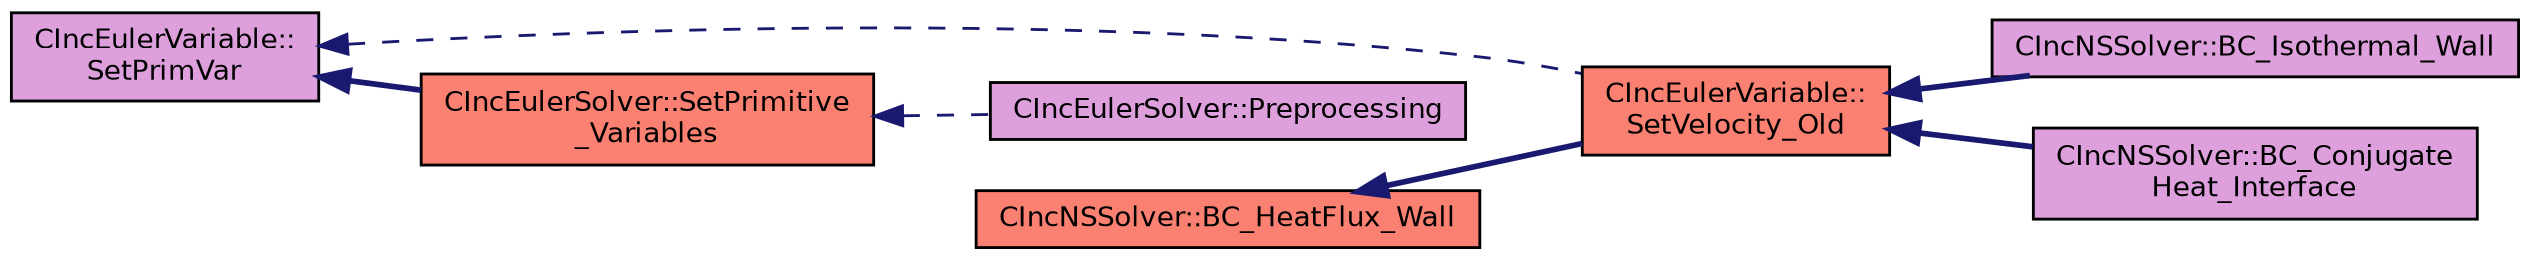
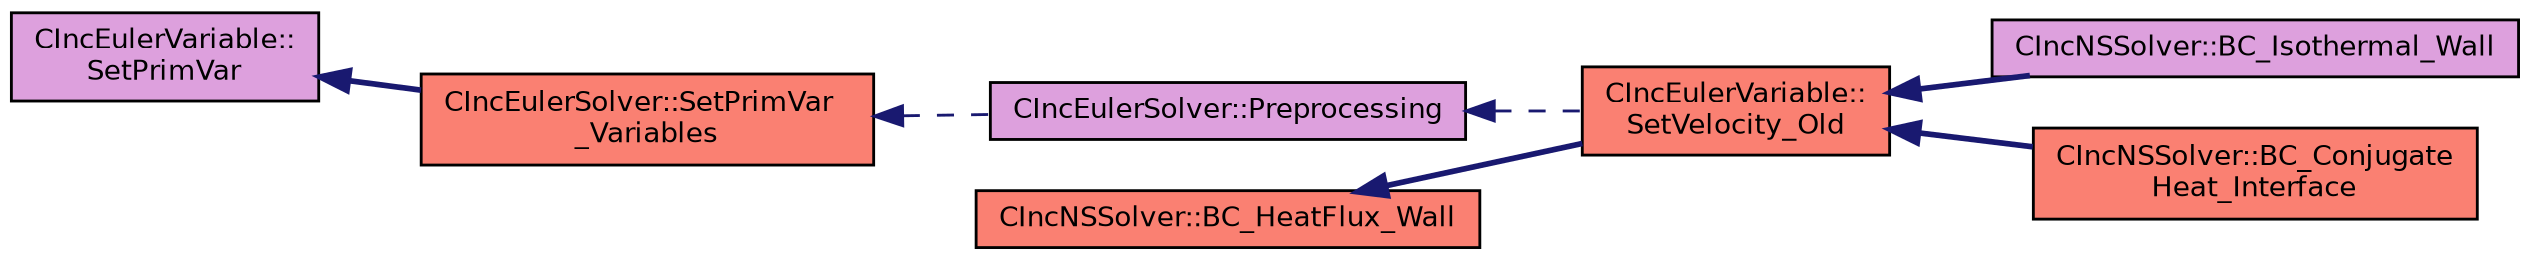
(966, 29) -> (1538, 111)
(647, 120) -> (647, 120)
(2255, 174) -> (2255, 174)
